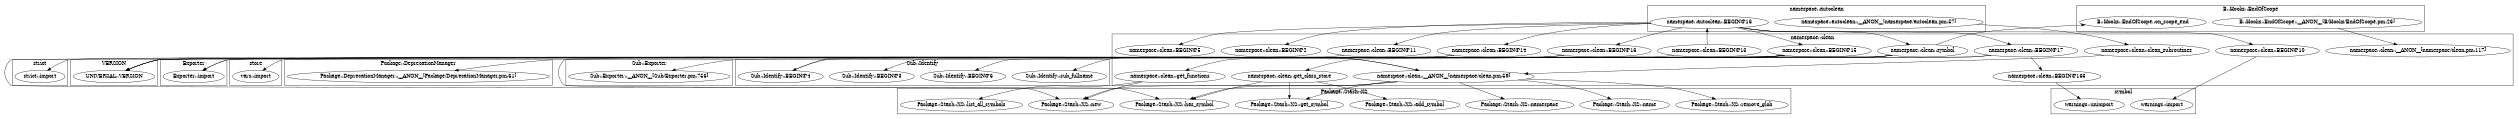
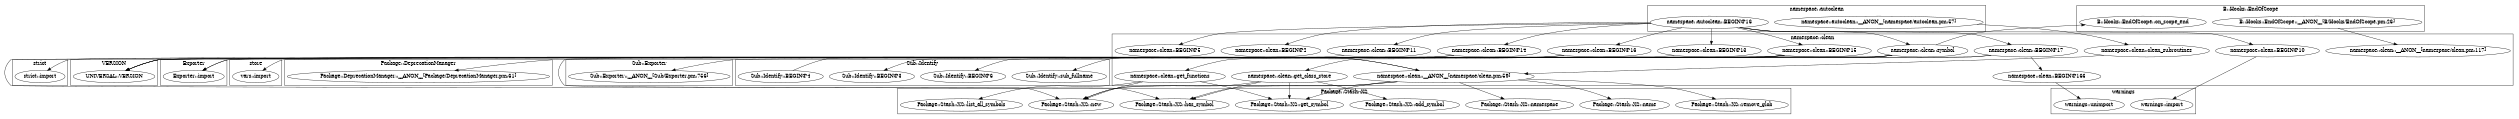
(1707, 38) -> (1712, 36)
(1289, 57) -> none
none -> (1172, 86)
none -> (1241, 90)
(2123, 92) -> (2123, 92)
